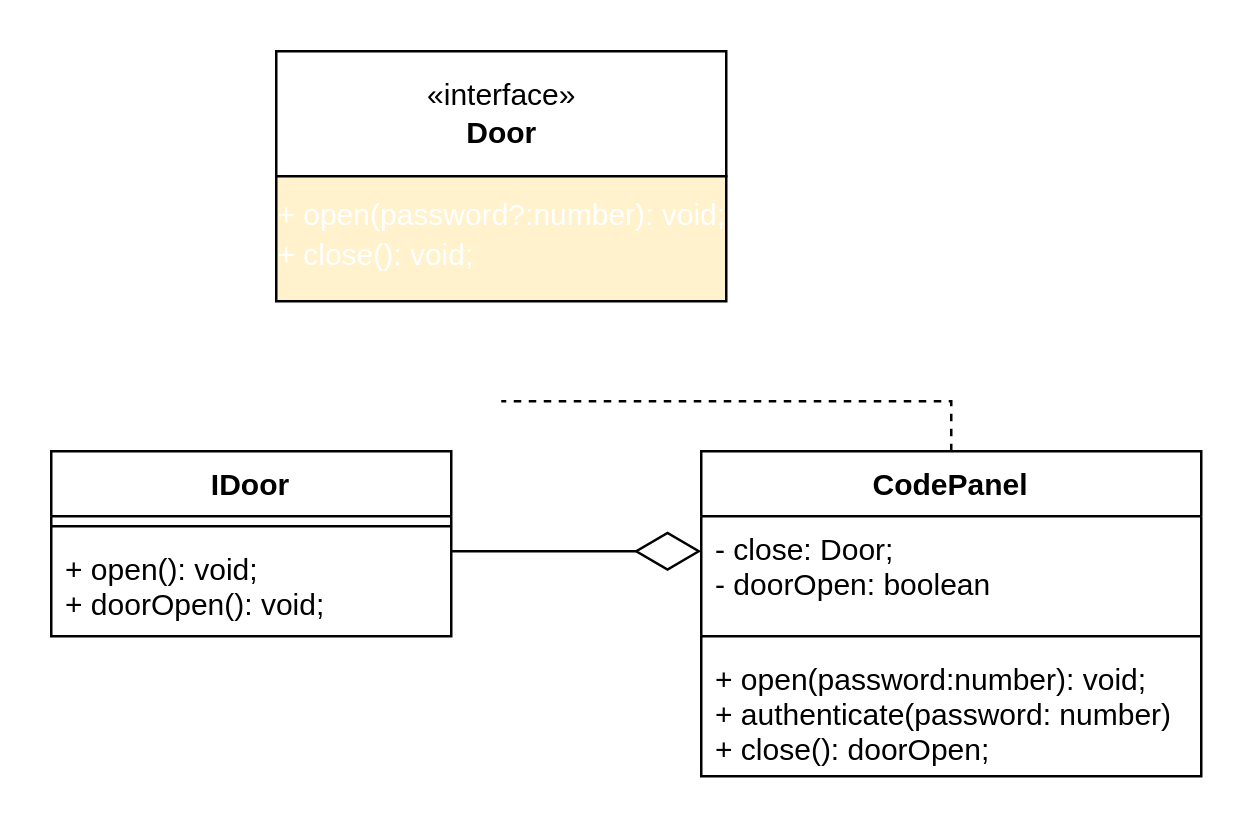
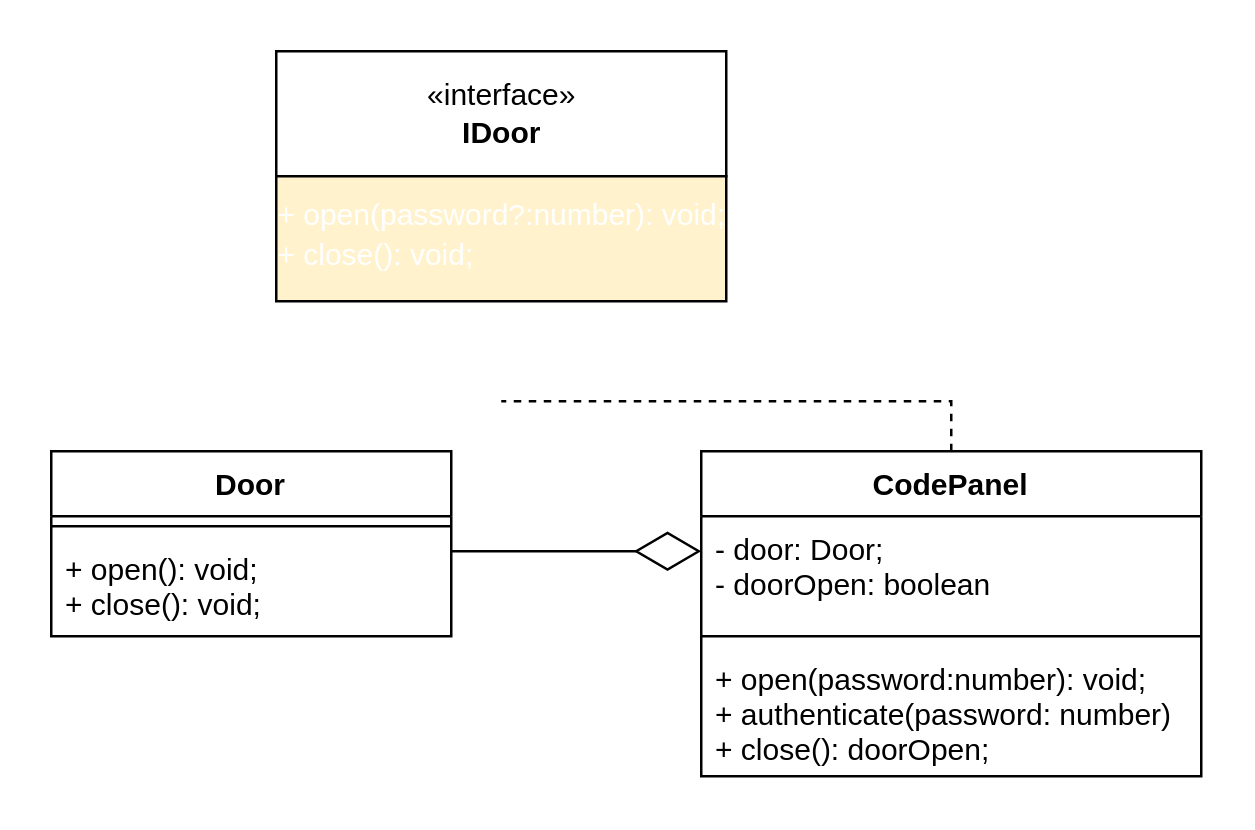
(503, 114) -> (503, 114)
(250, 485) -> (250, 485)
(817, 550) -> (813, 550)
(179, 570) -> (179, 570)
